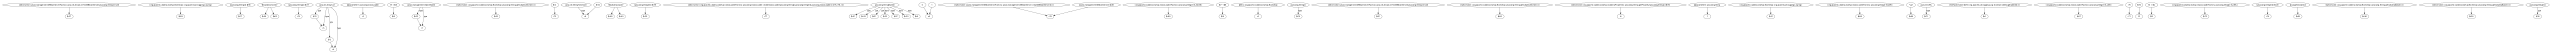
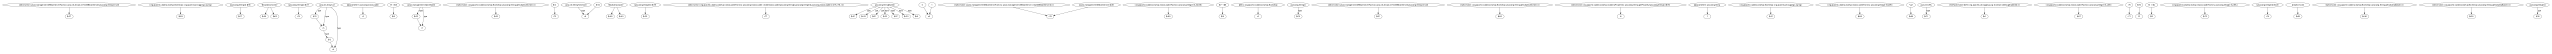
(2298, 5) -> (2298, 5)
(330, 22) -> (325, 34)
